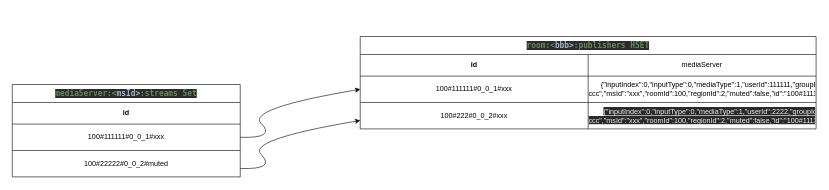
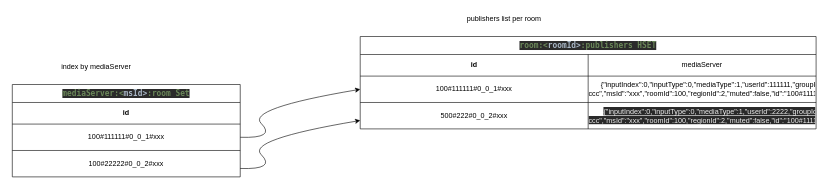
none -> (504, 18)
(588, 45) -> (588, 45)
none -> (96, 66)
(126, 93) -> (126, 93)
(474, 116) -> (474, 116)
(126, 164) -> (126, 164)
